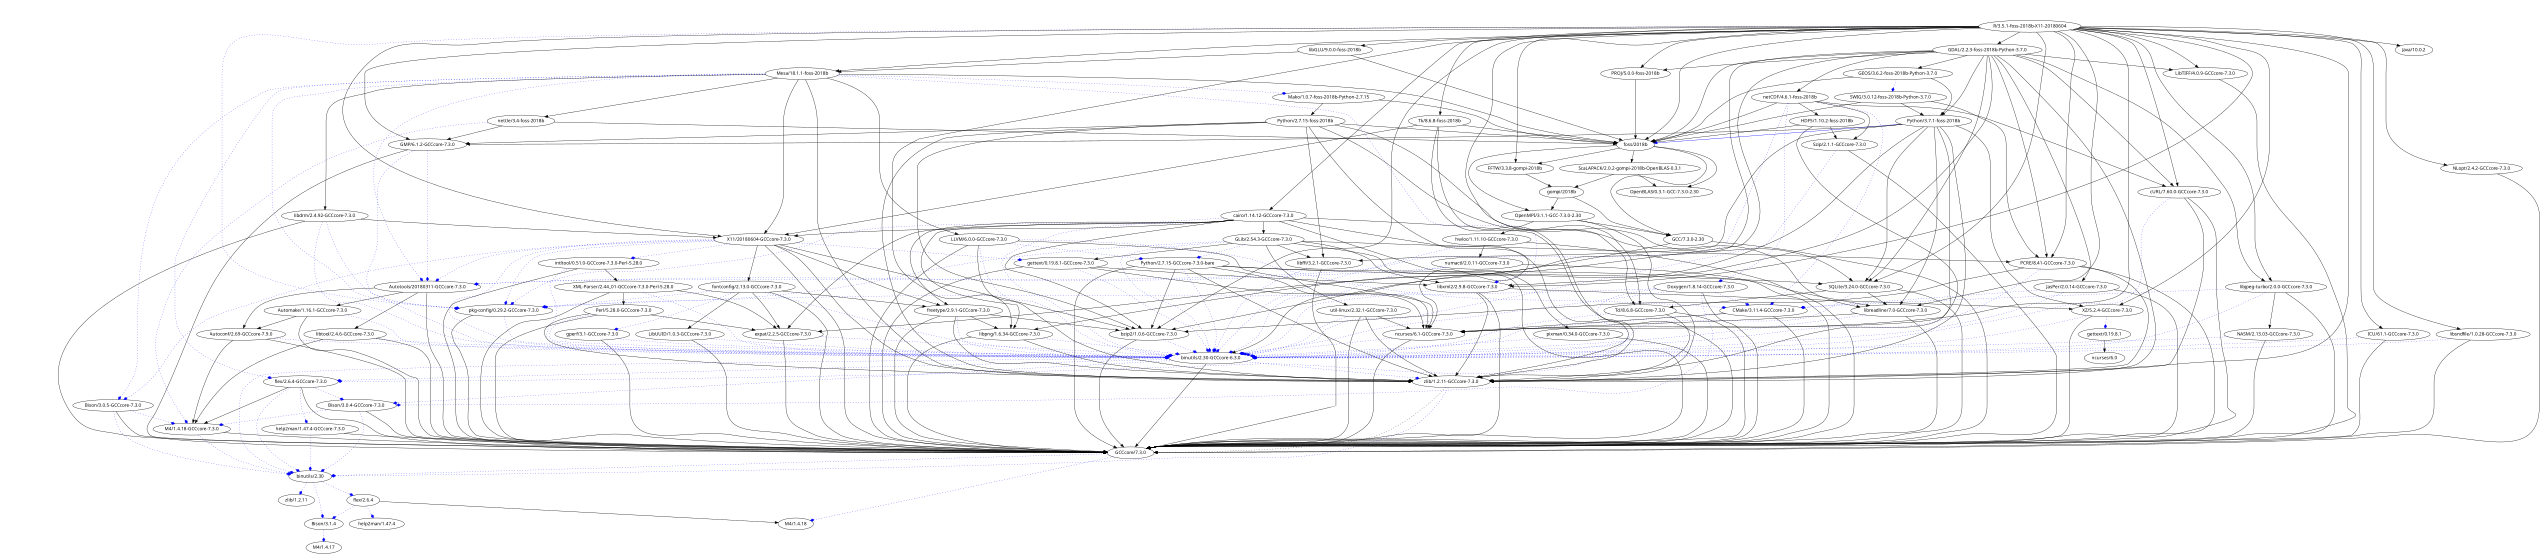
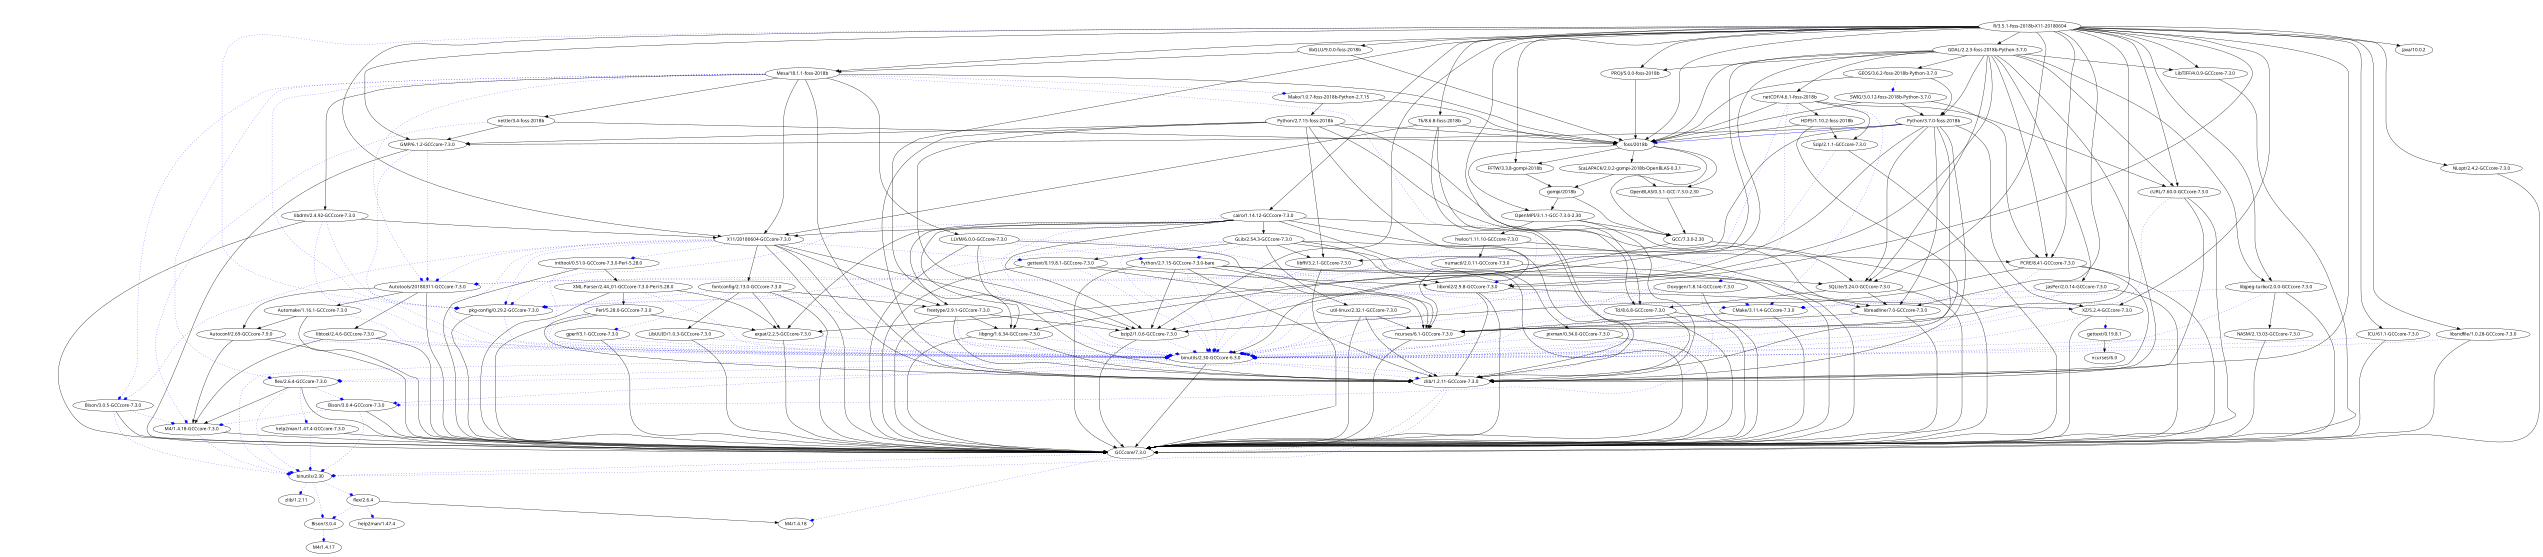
(1934, 121) -> (1934, 121)
none -> (1676, 214)
(324, 524) -> (324, 524)
